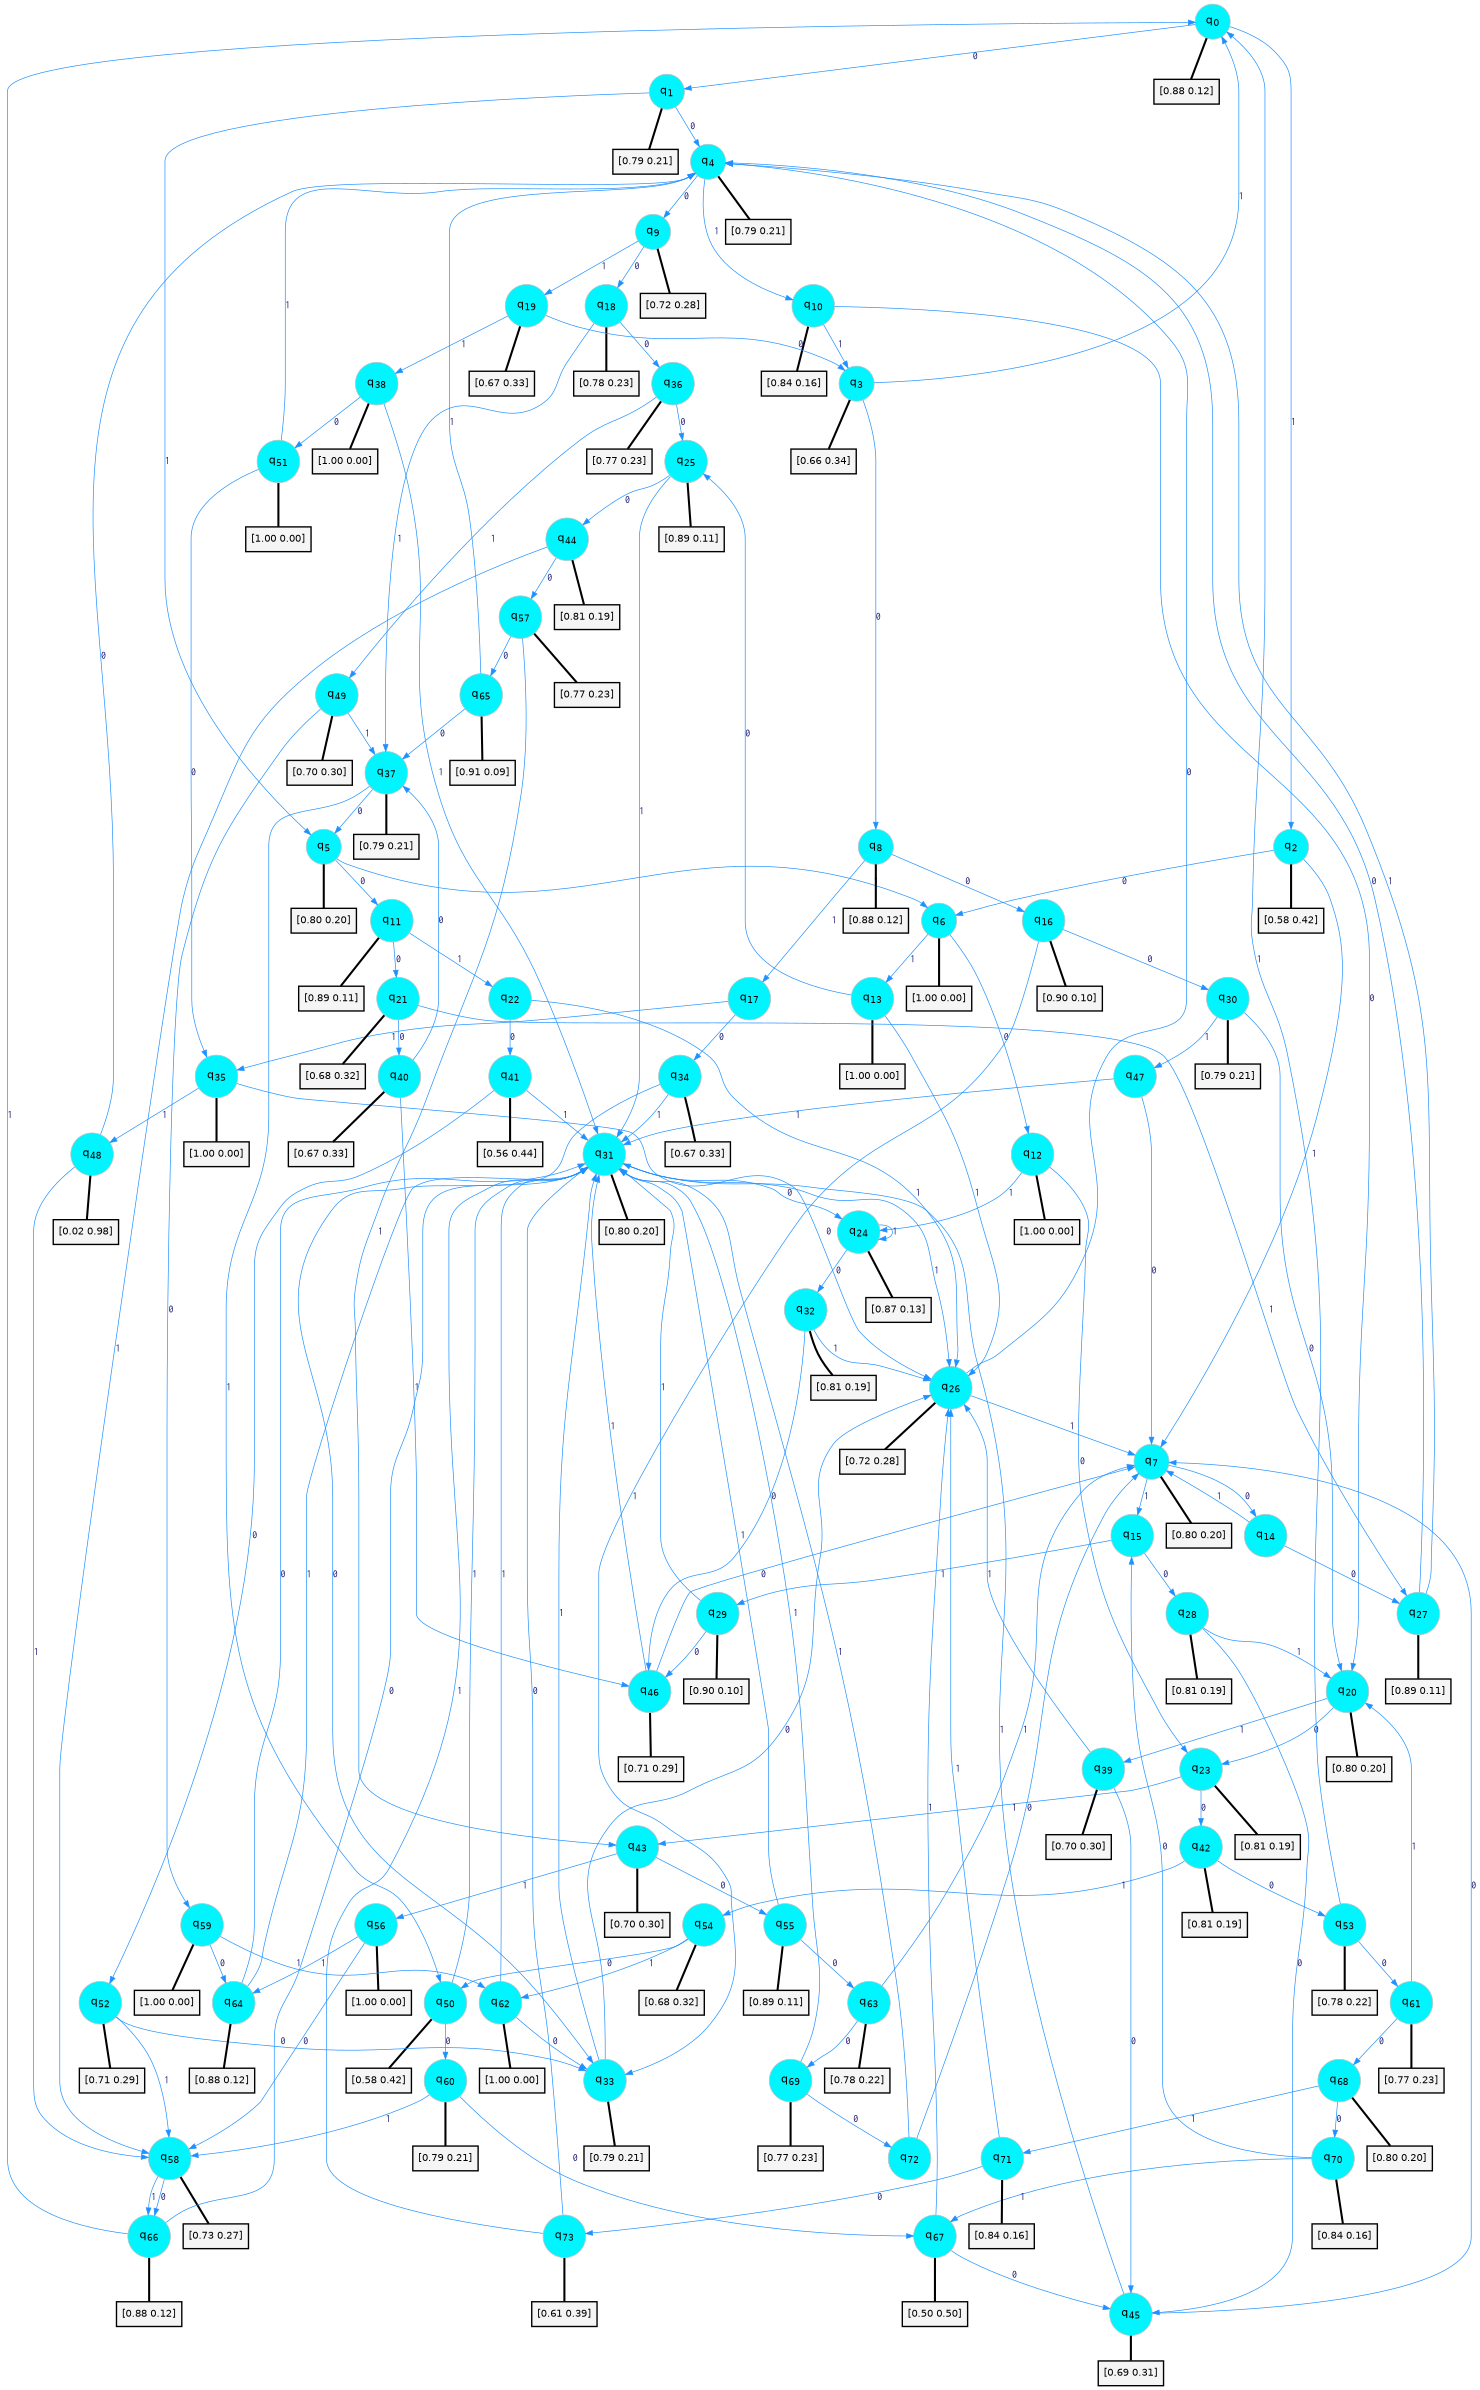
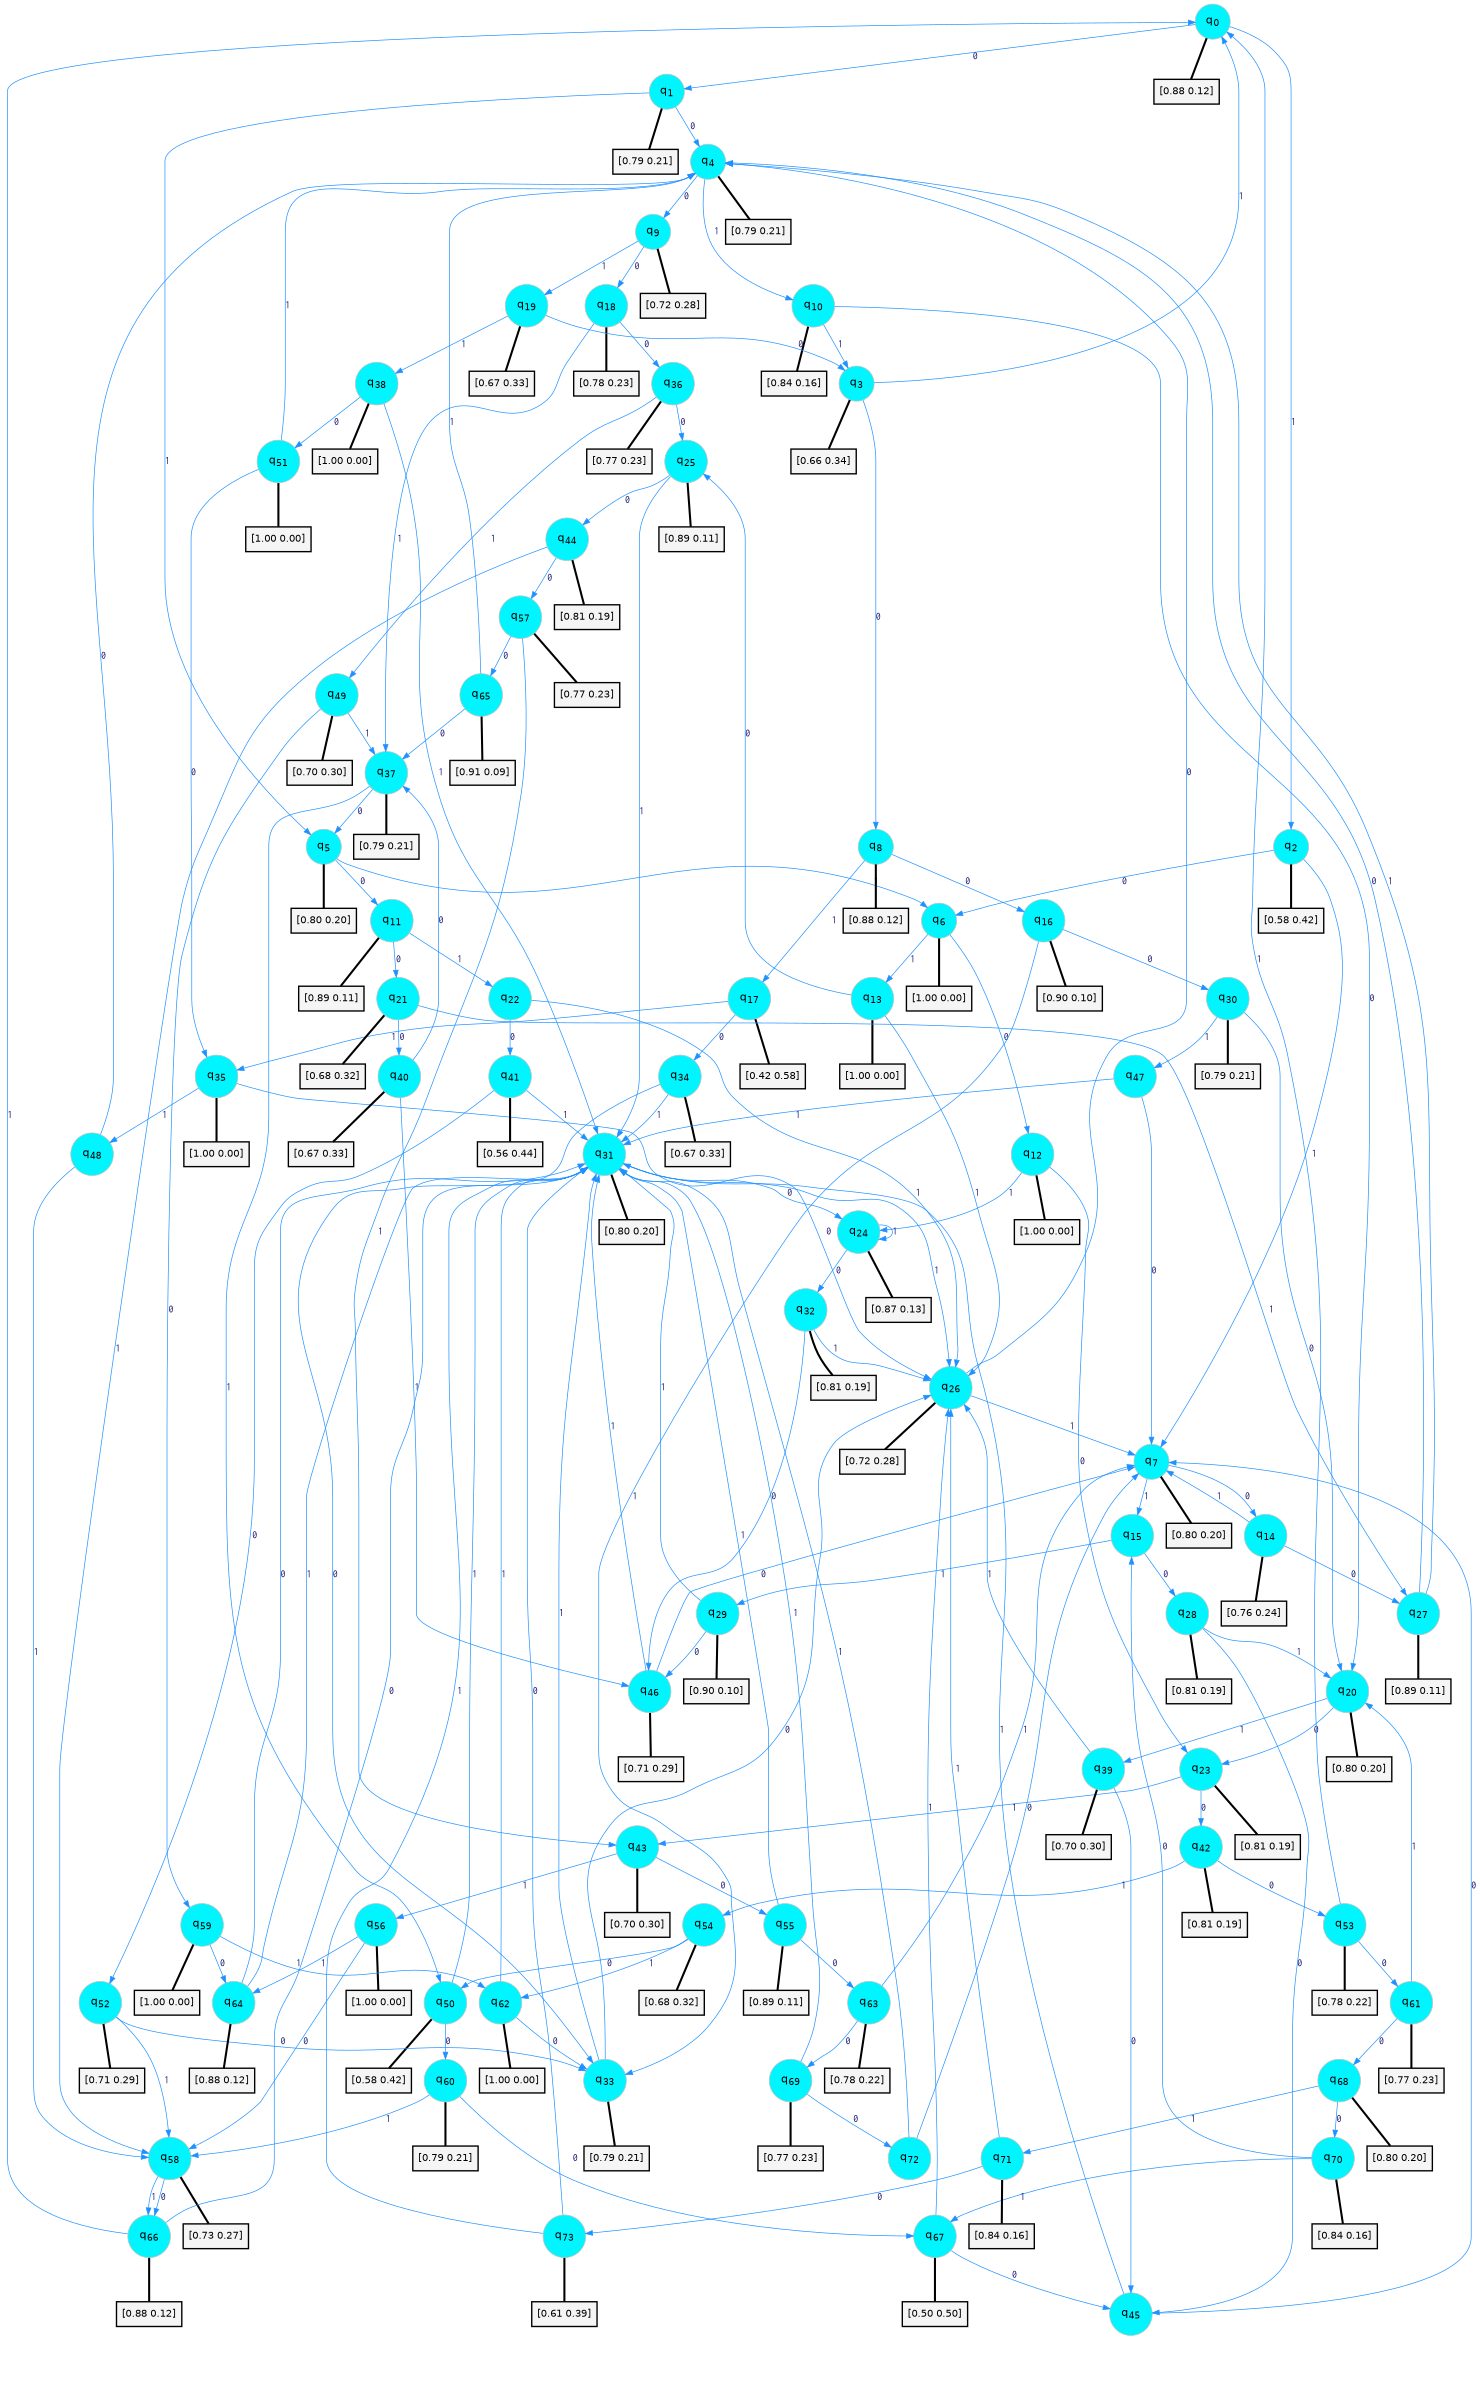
none -> (773, 1076)
(86, 1232) -> none
none -> (1254, 1614)
(1131, 2373) -> none
